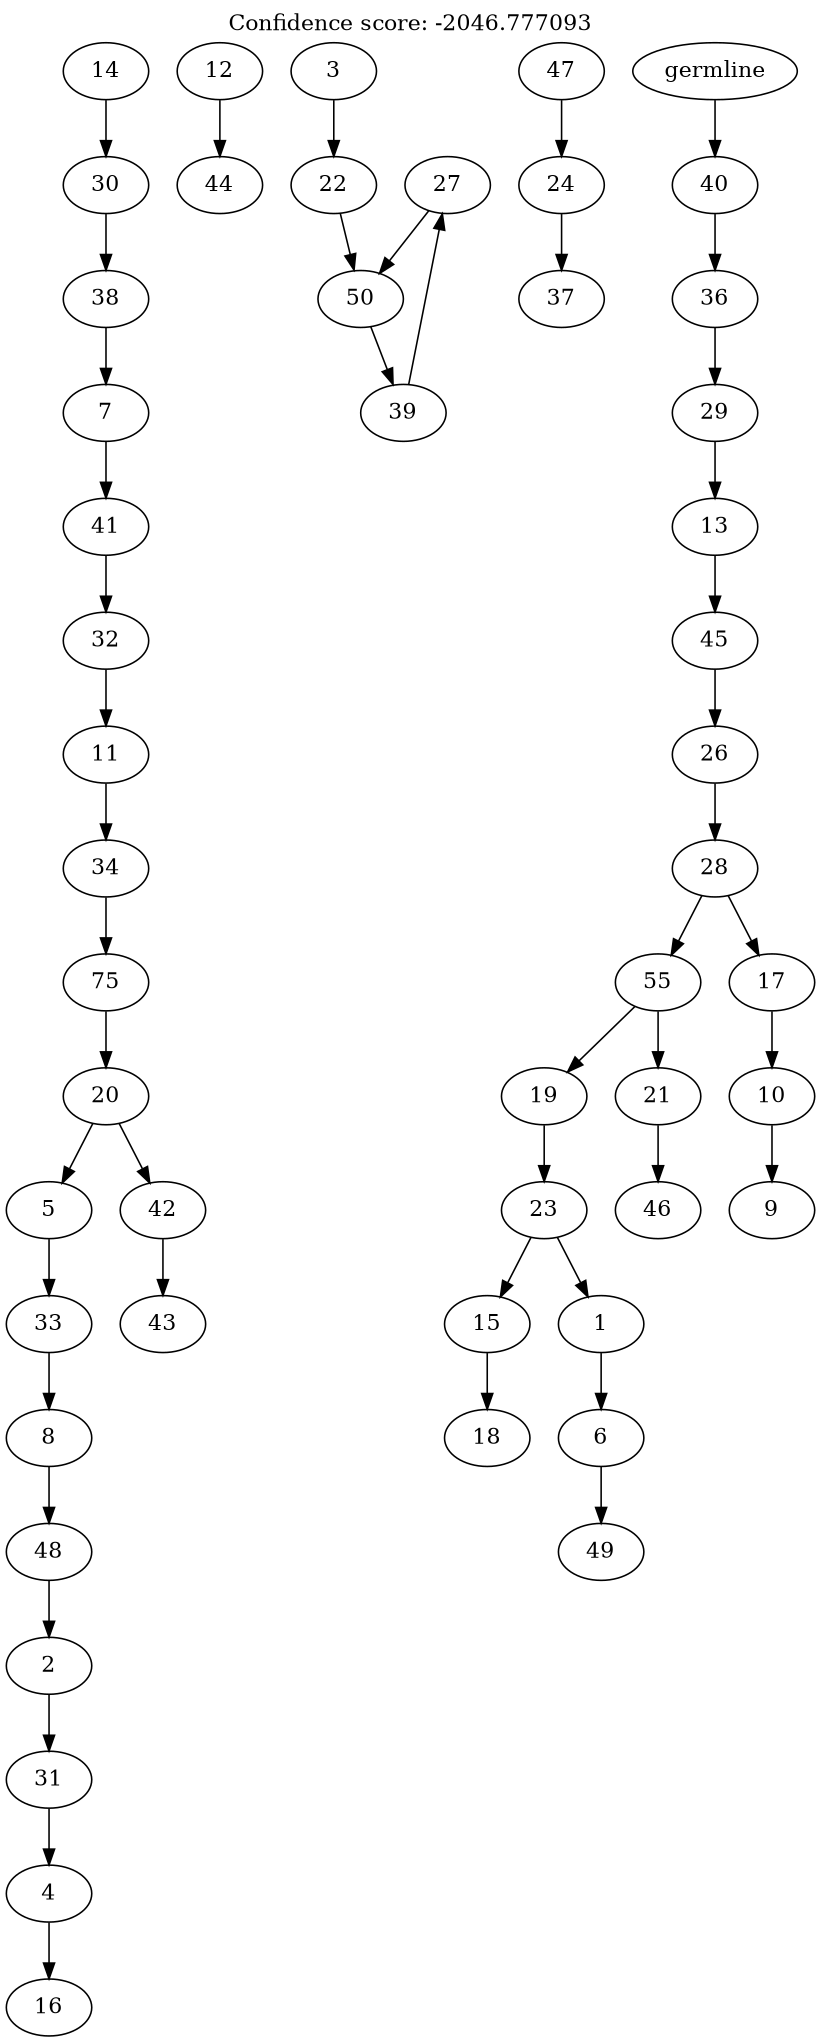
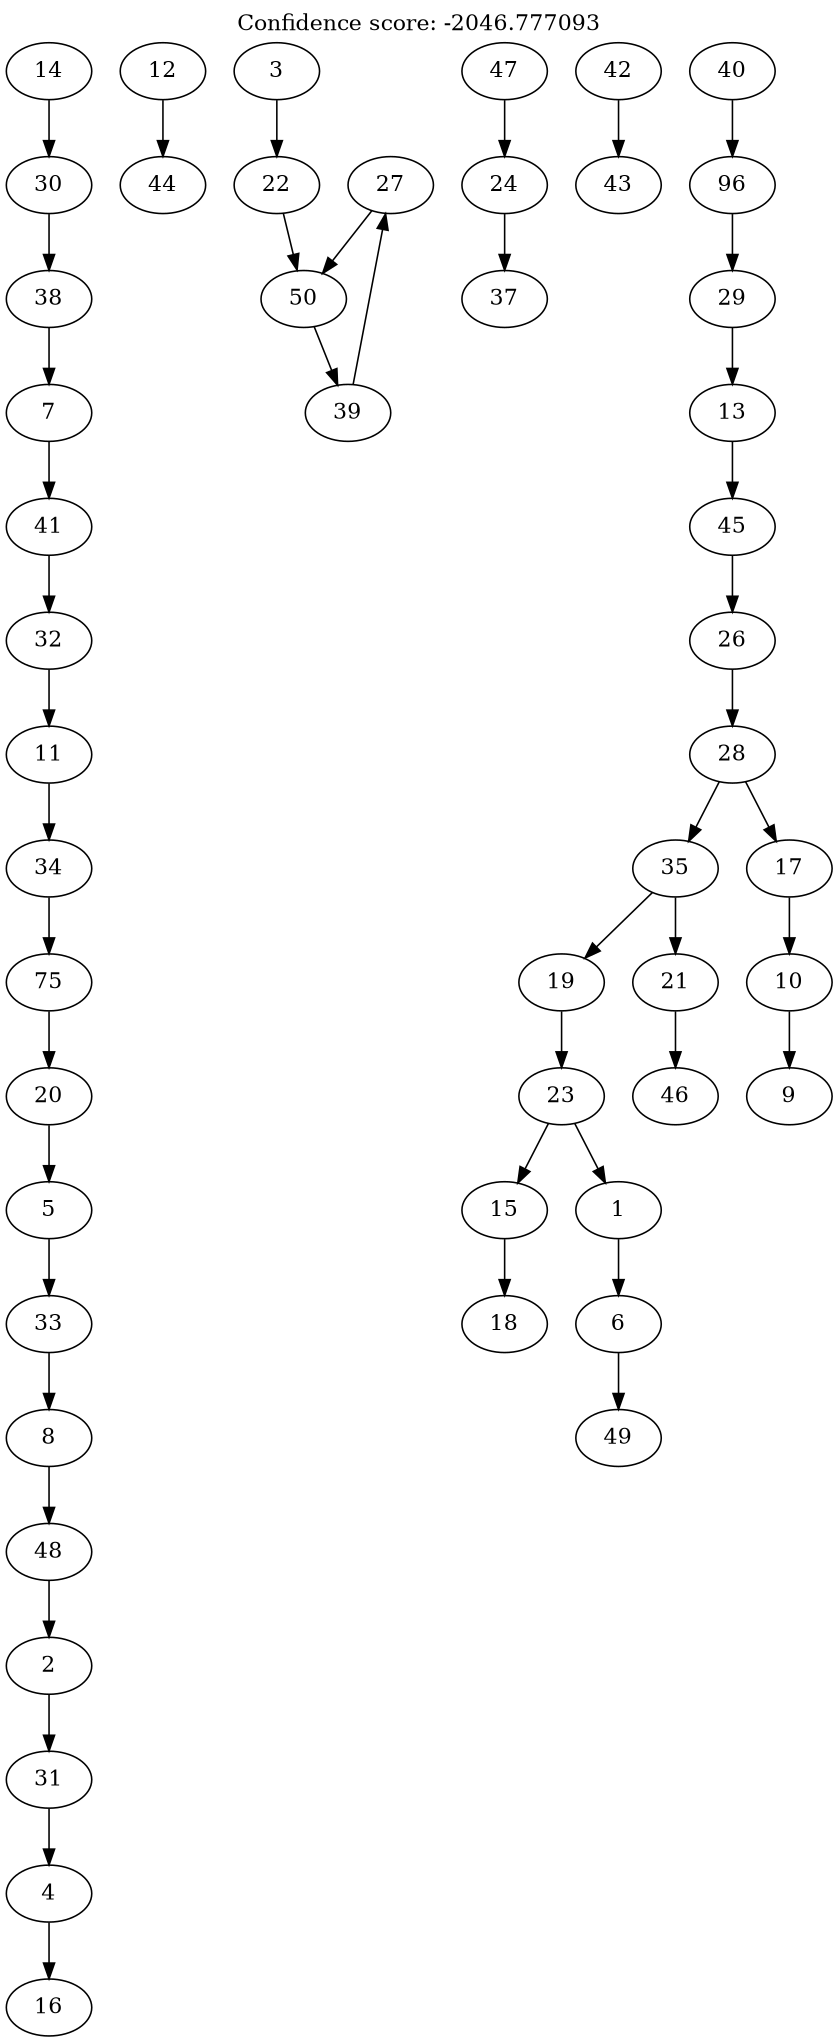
(715, 71) -> none
(715, 299) -> (732, 185)
(658, 982) -> (675, 868)
(131, 1146) -> none
